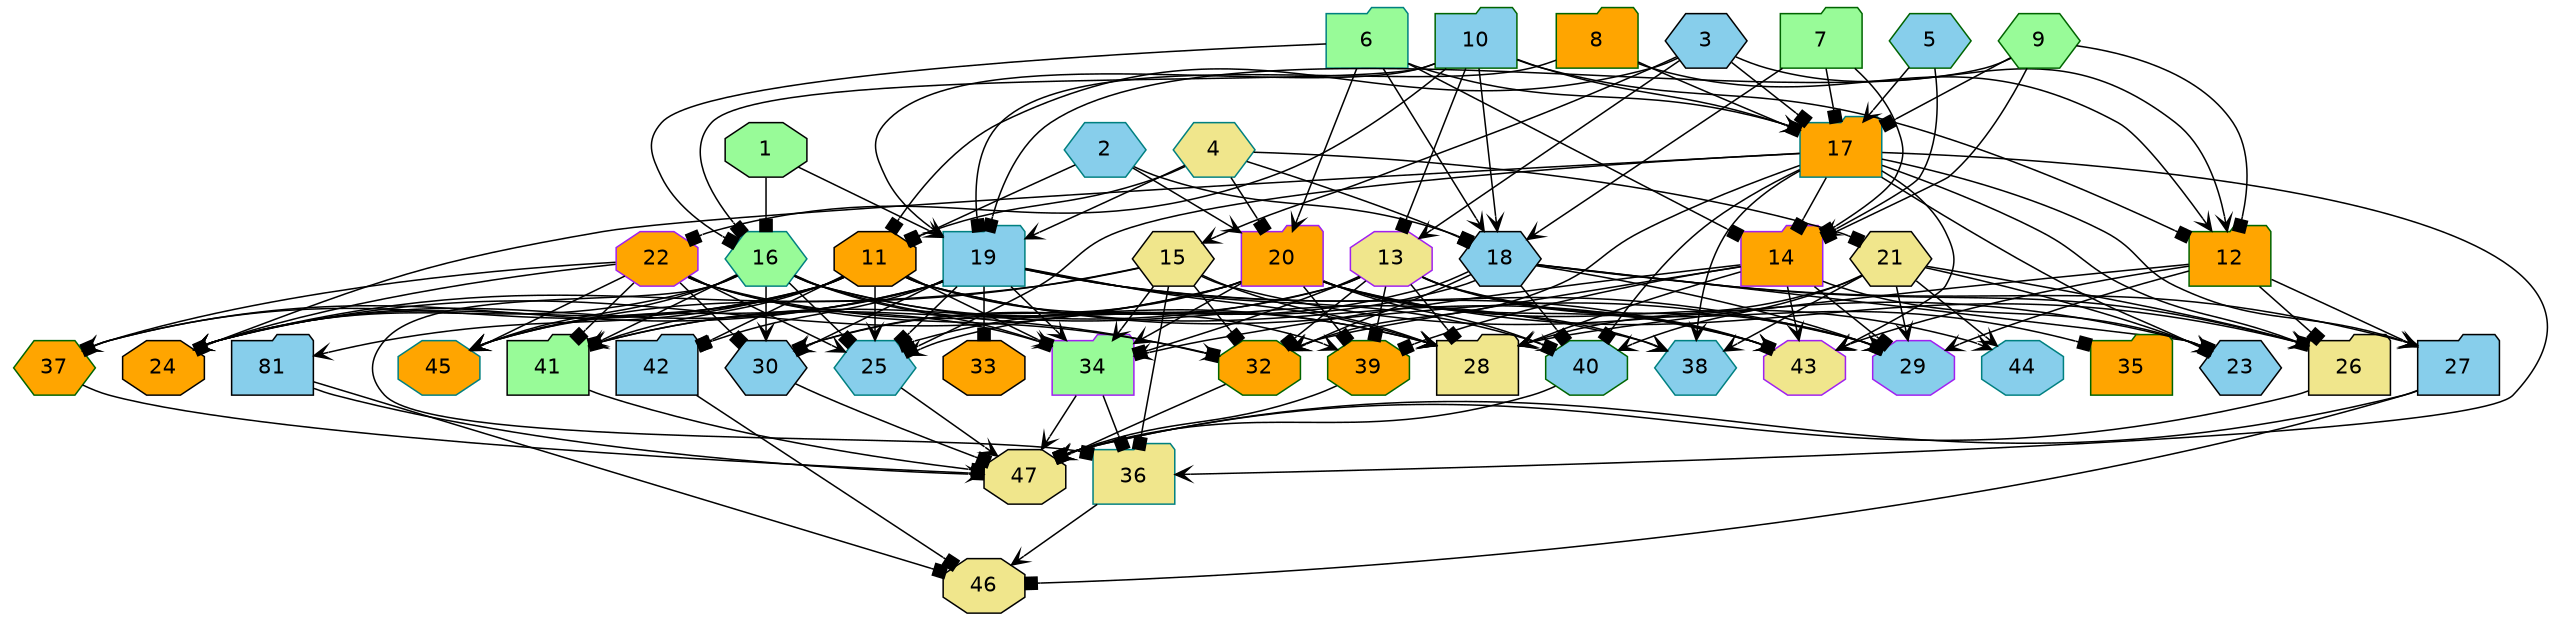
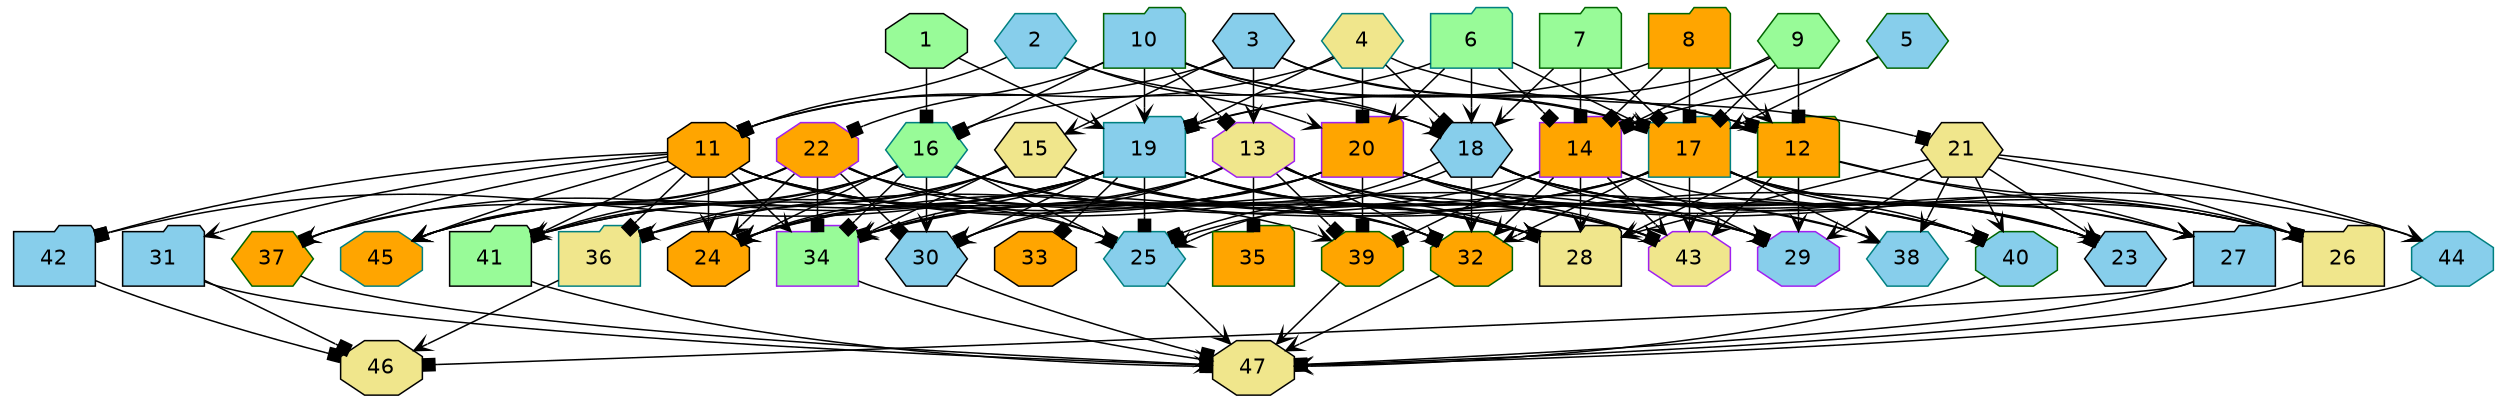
(1815, 198) -> (1640, 90)
(862, 313) -> (818, 197)
none -> (2035, 332)
(272, 368) -> (164, 259)
(1111, 415) -> (672, 187)
